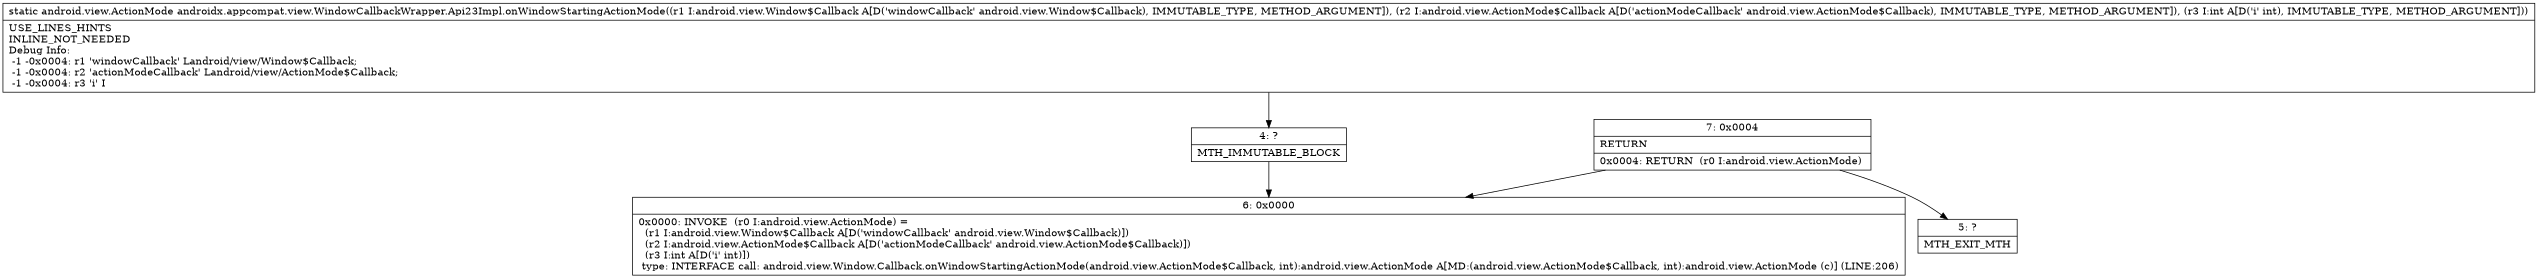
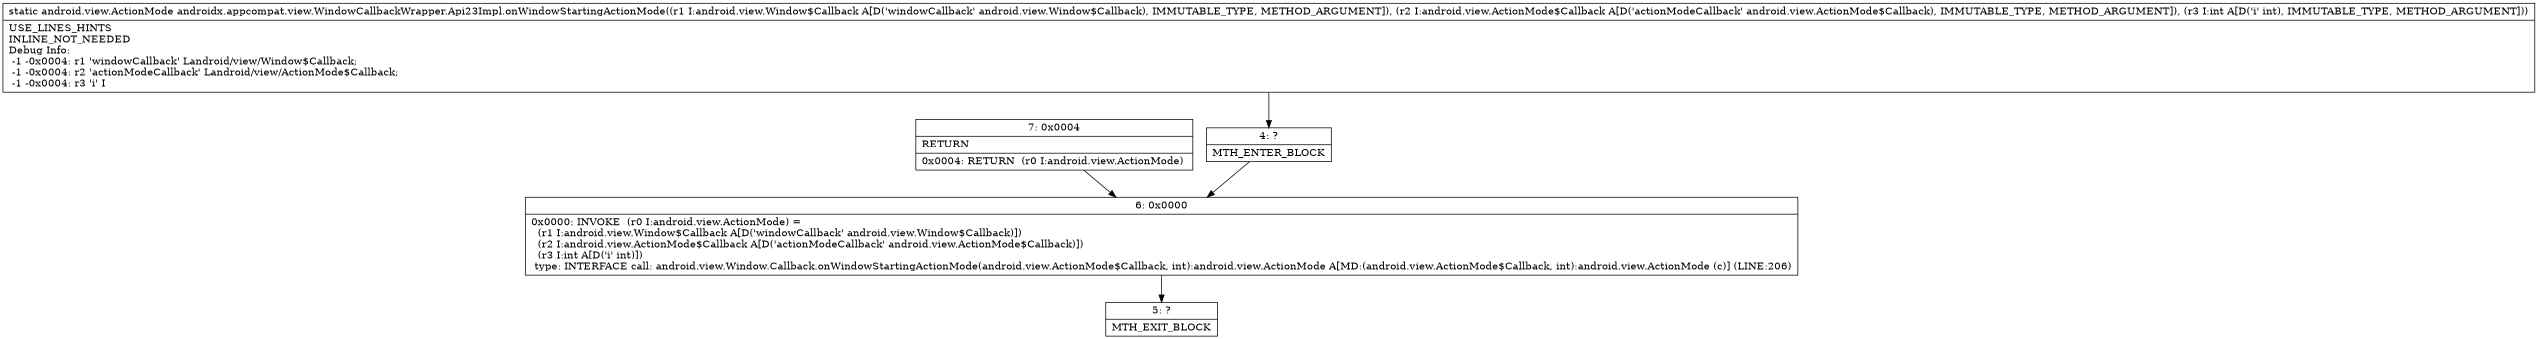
(1269, 153) -> (1269, 153)
(1893, 188) -> (1162, 285)
(1968, 244) -> (1162, 327)
